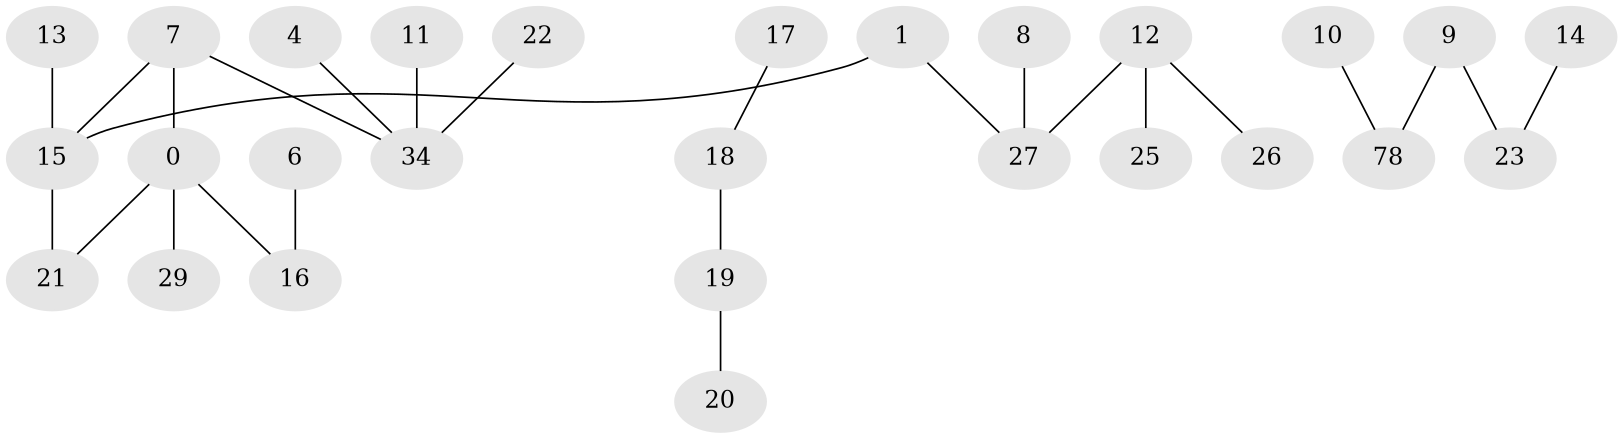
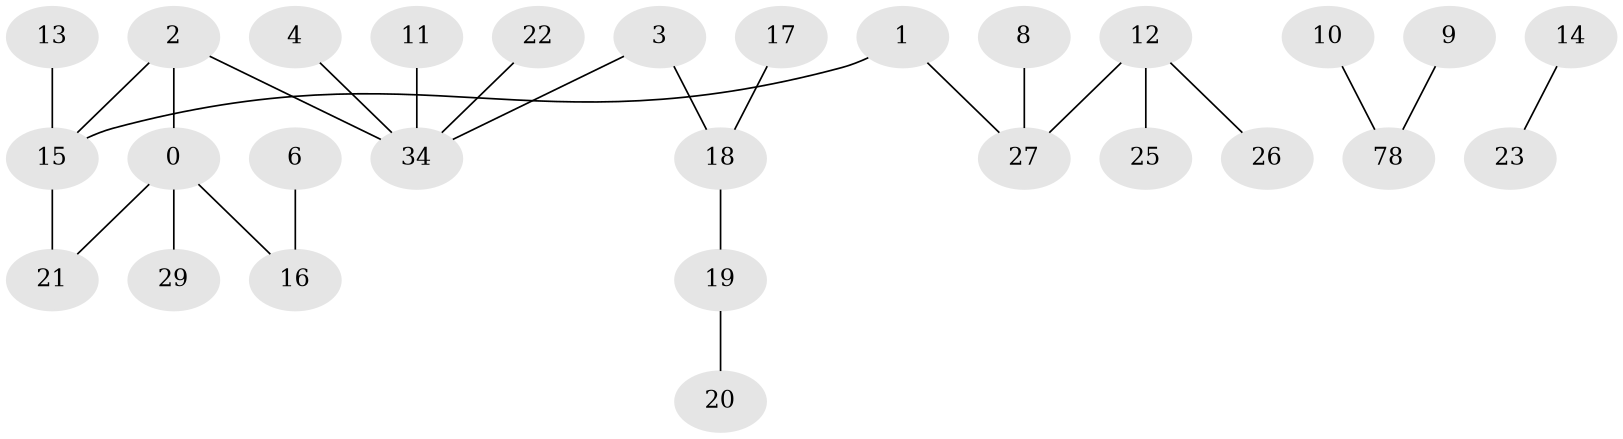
(174, 37) -> (174, 37)
none -> (660, 37)
(1480, 98) -> none
